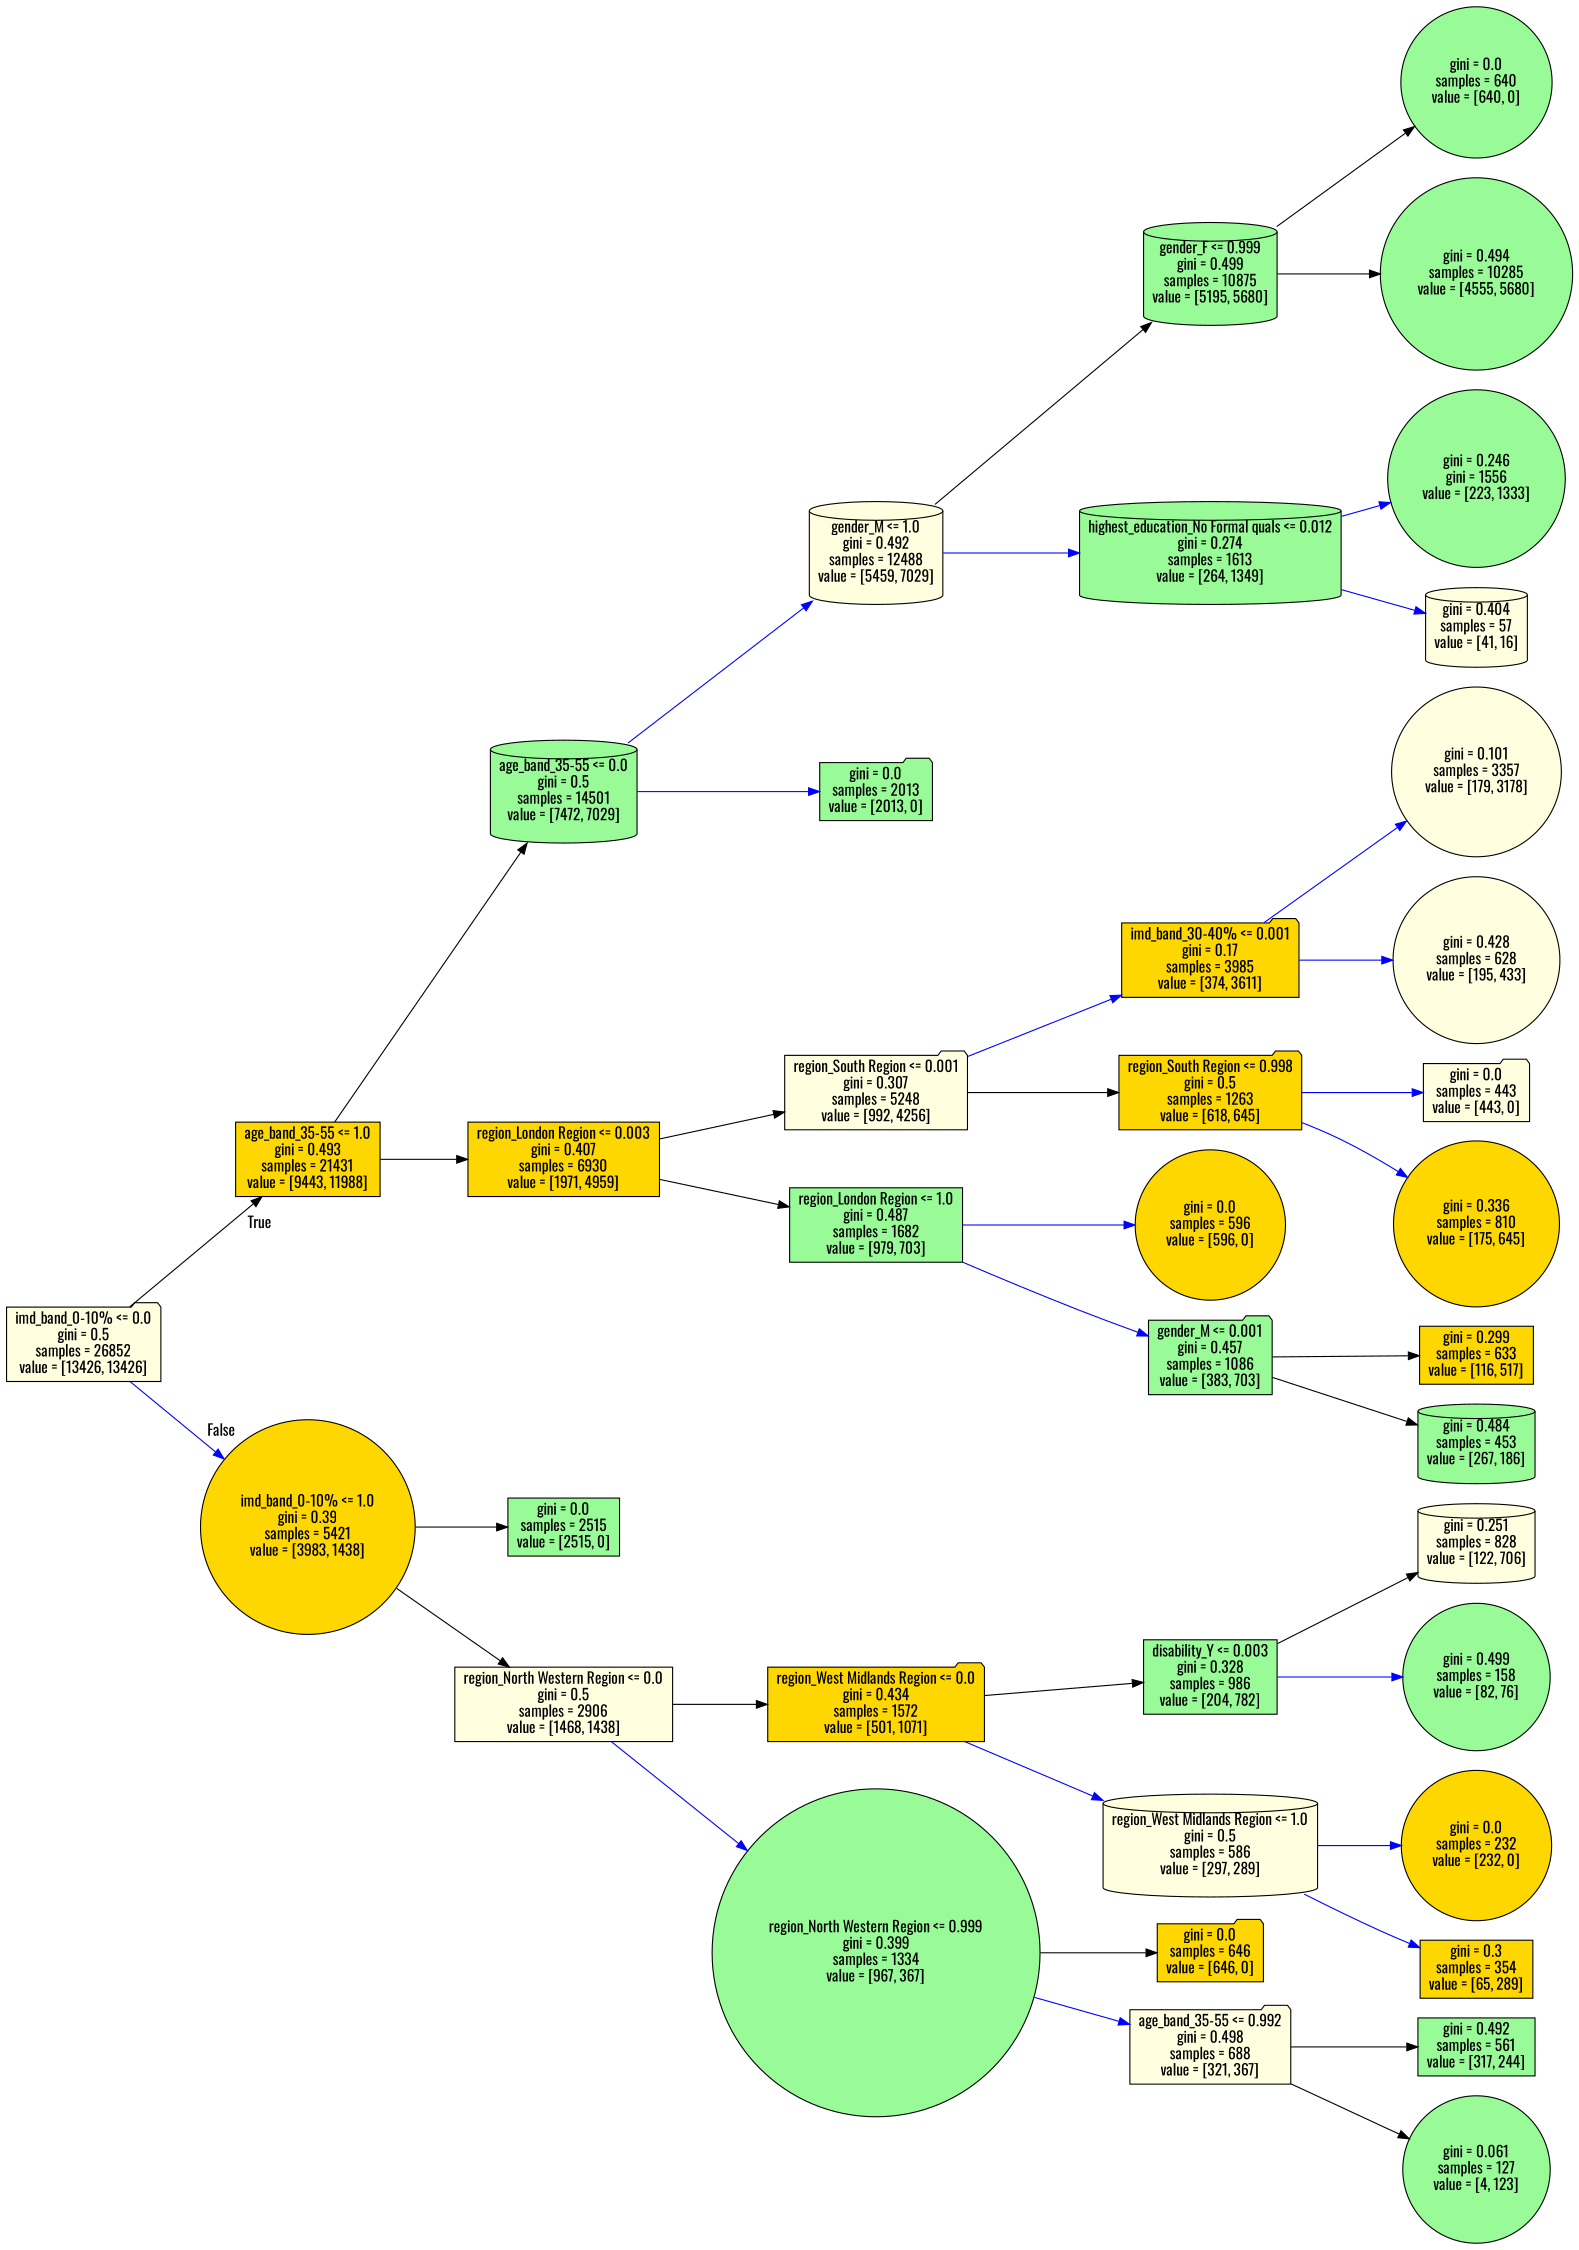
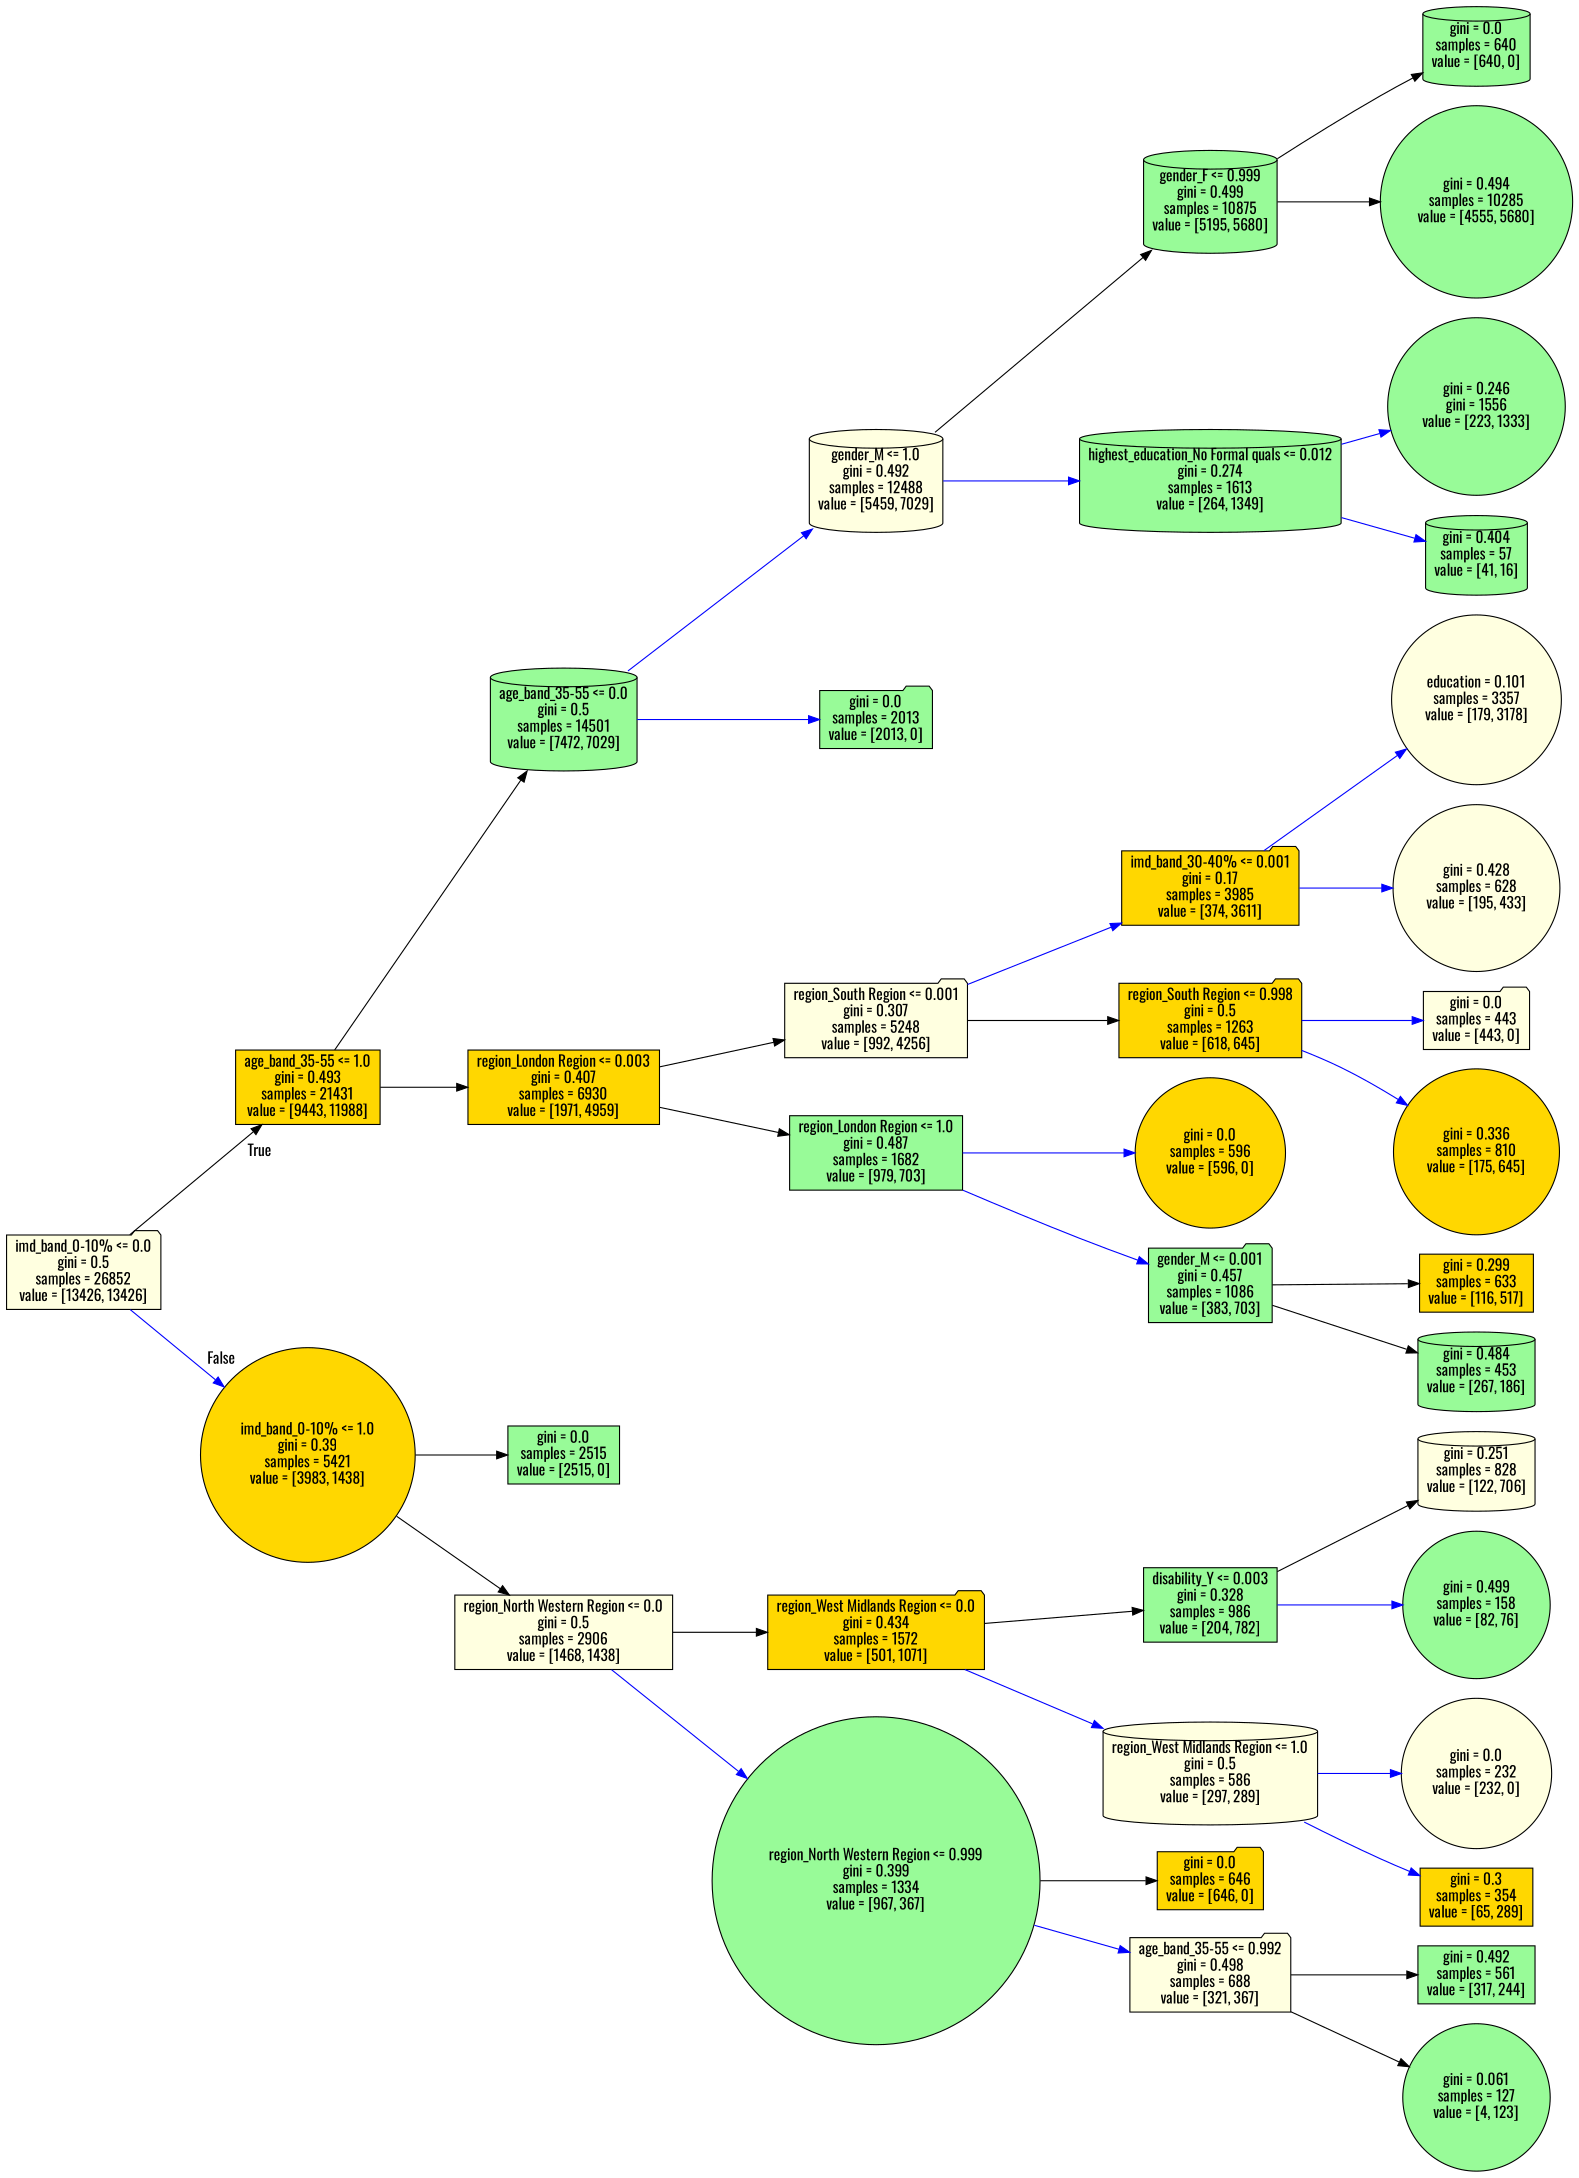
(1477, 82) -> (1477, 46)
(1477, 627) -> (1477, 555)
(1477, 772) -> (1477, 700)
(1477, 1846) -> (1477, 1773)
